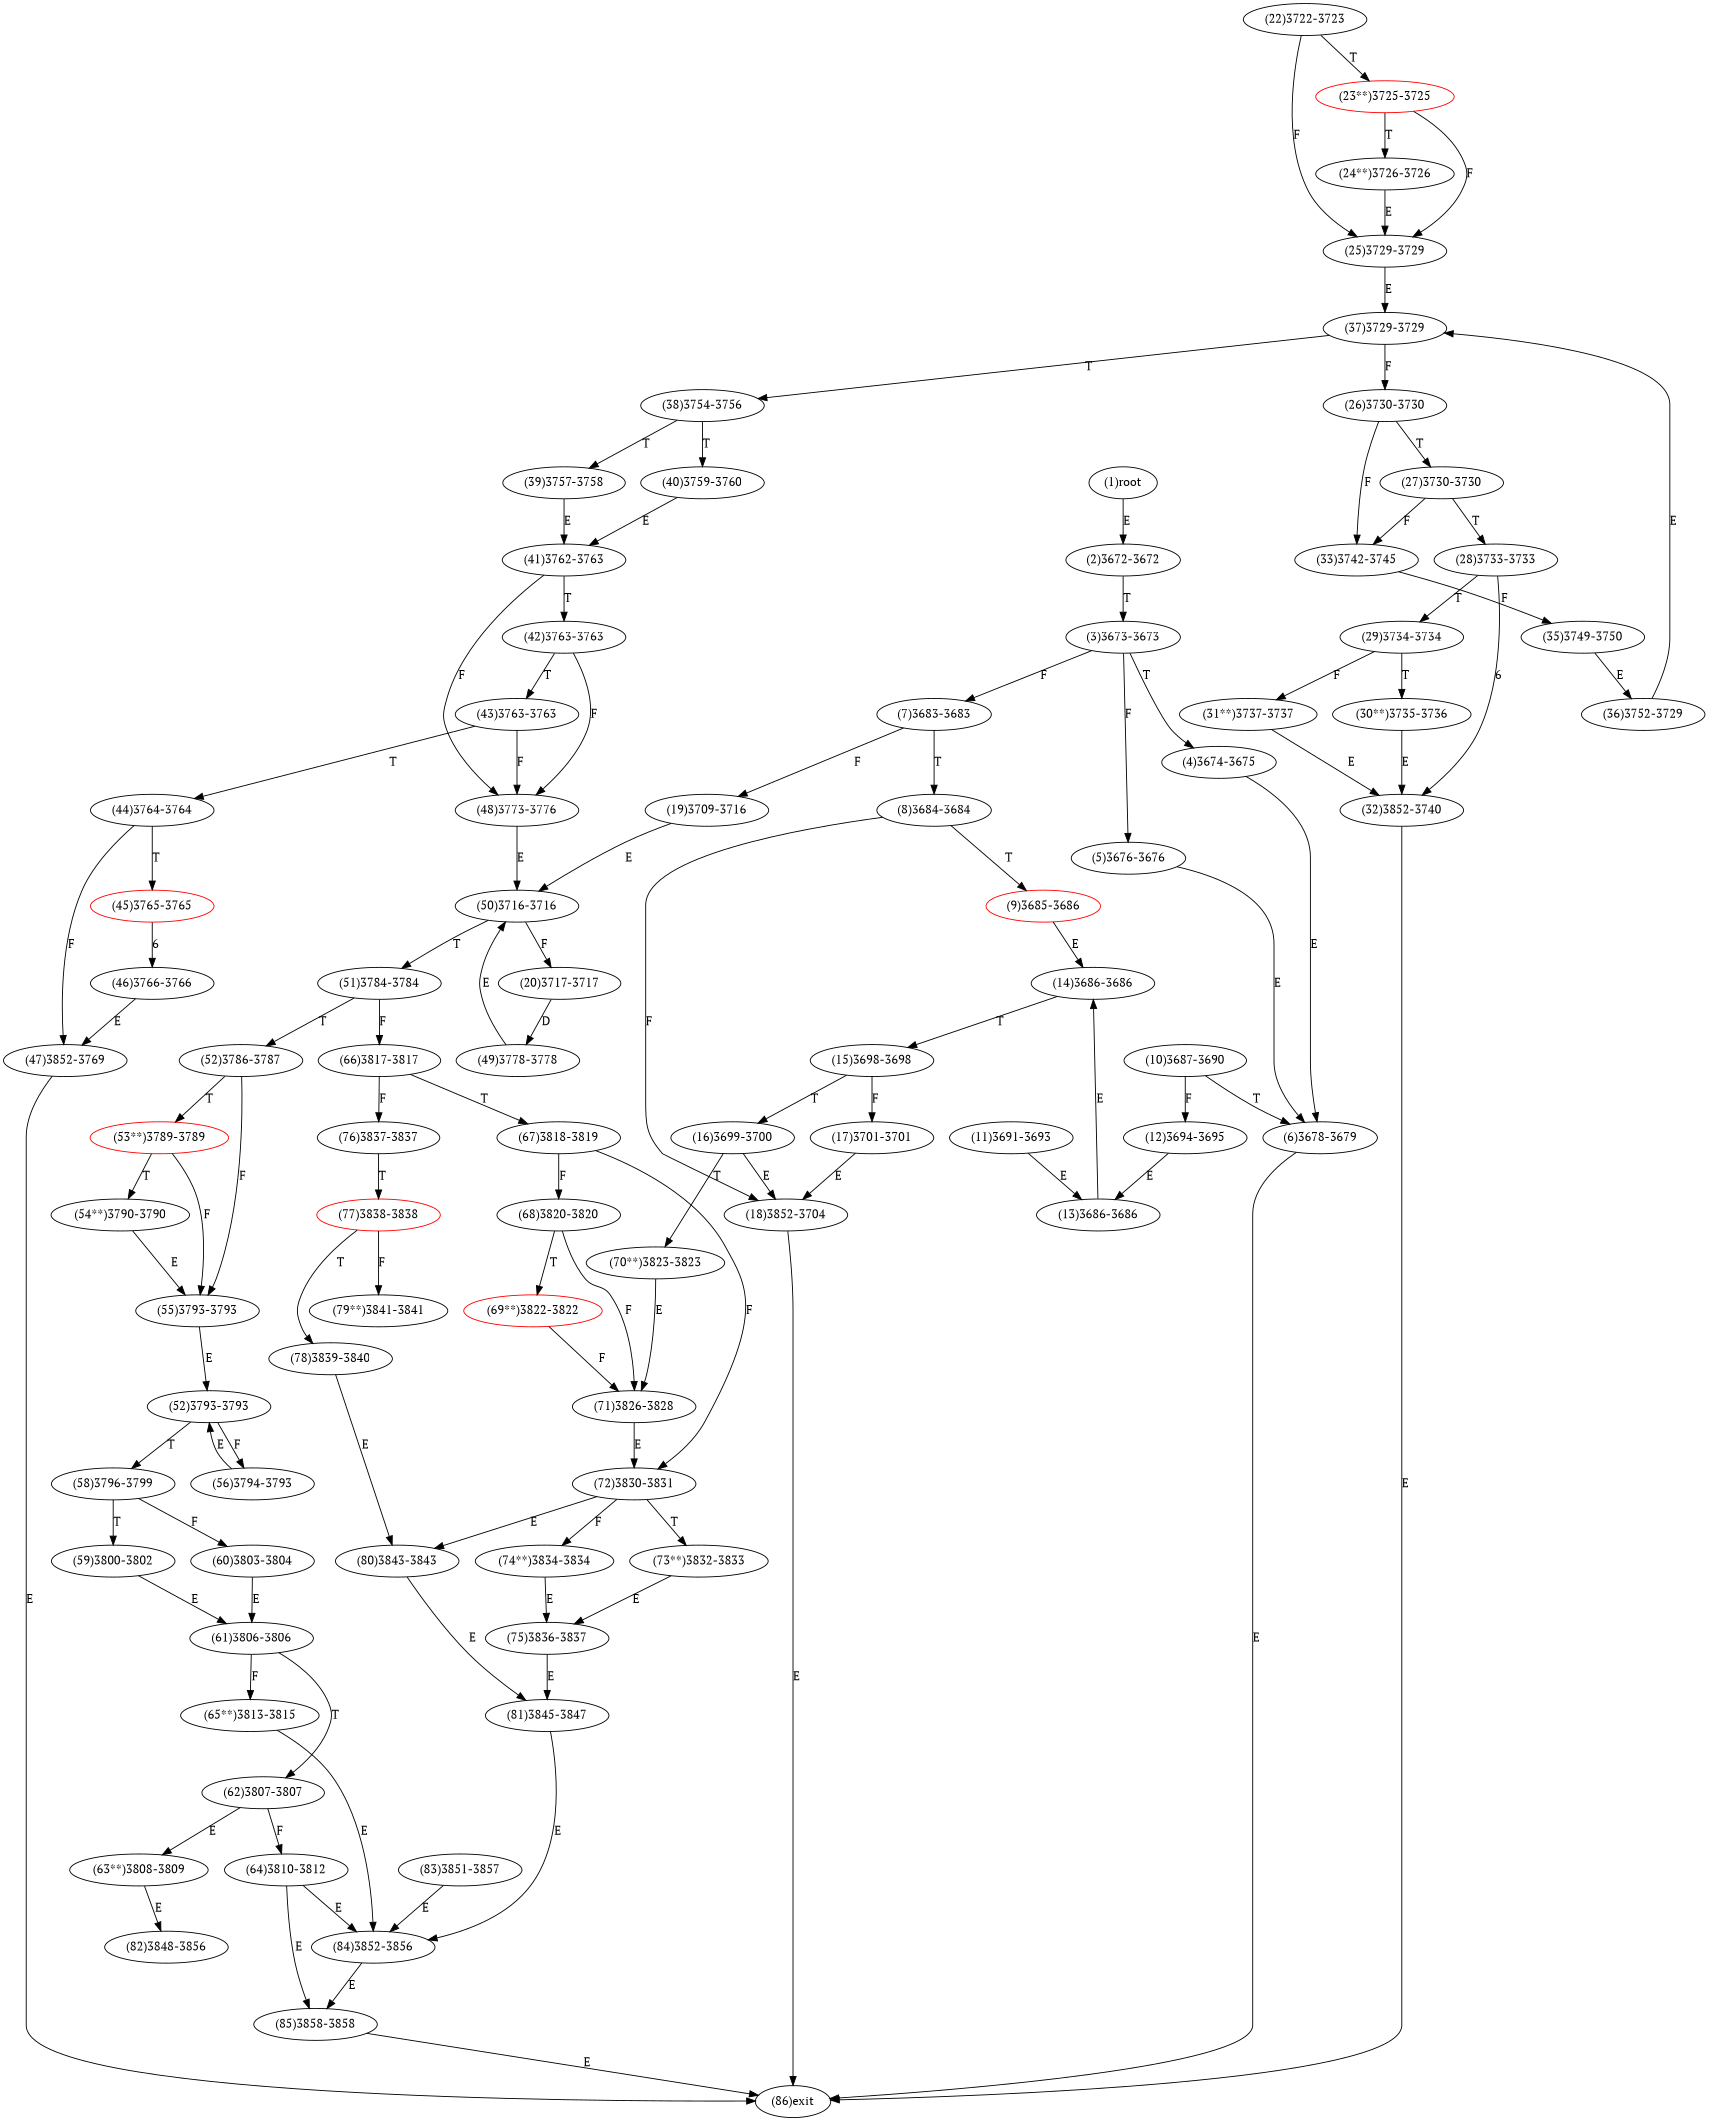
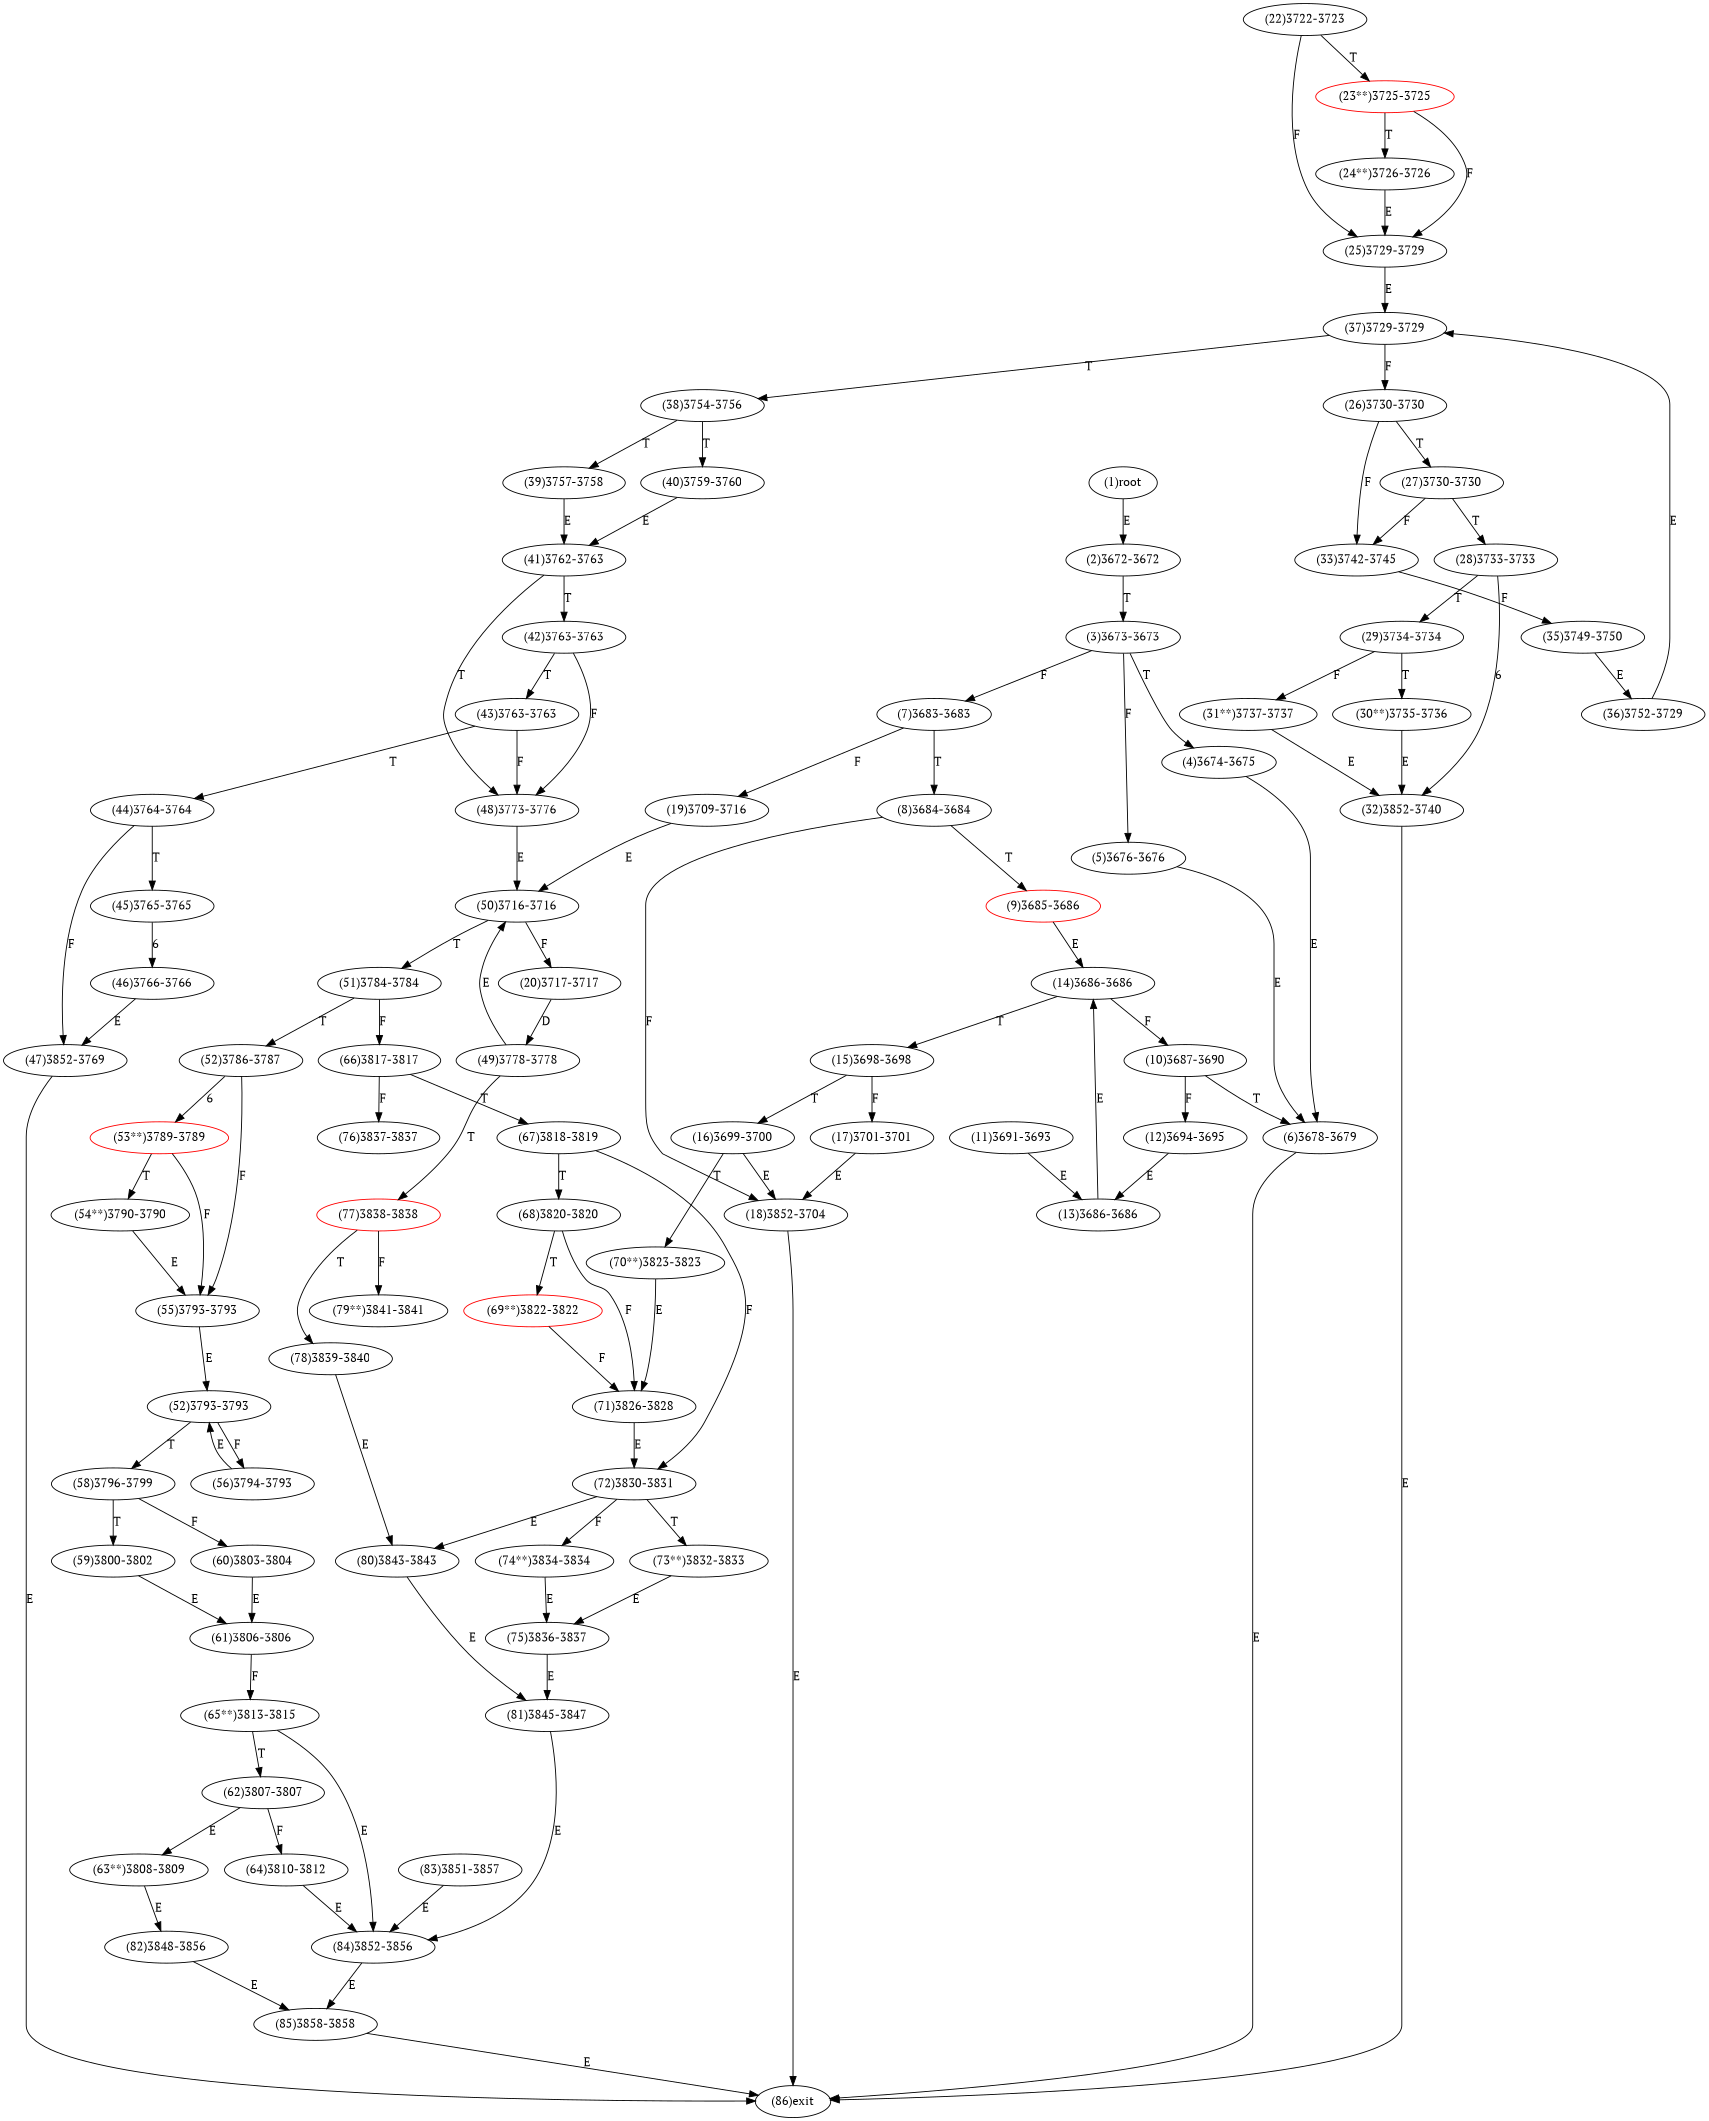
(462, 676) -> (462, 676)
(152, 906) -> (152, 906)
none -> (1136, 1019)
(210, 1099) -> (210, 1099)
(379, 1172) -> (458, 1139)
(563, 1176) -> (563, 1176)
(331, 1708) -> (256, 1750)
(292, 1944) -> (237, 1984)
